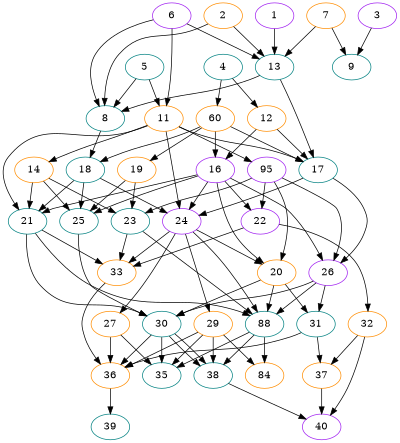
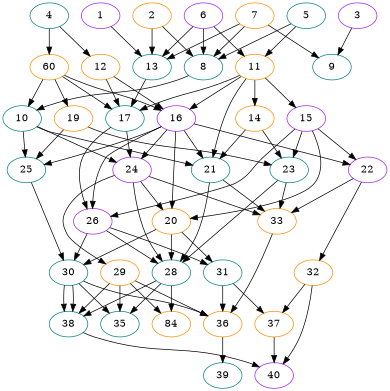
(195, 93) -> (232, 38)
(172, 166) -> (219, 91)
(85, 170) -> (22, 119)
(267, 170) -> (306, 119)
(53, 192) -> none
(61, 300) -> none
(110, 324) -> none
(265, 324) -> (171, 273)
